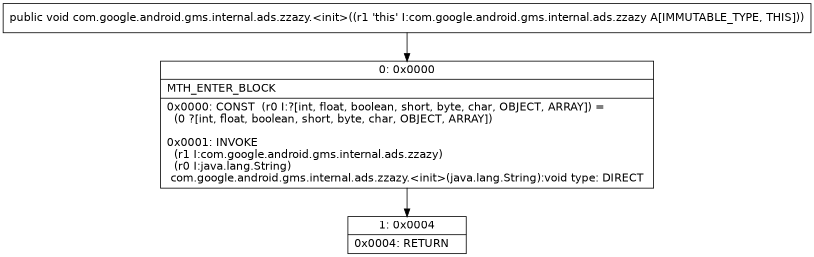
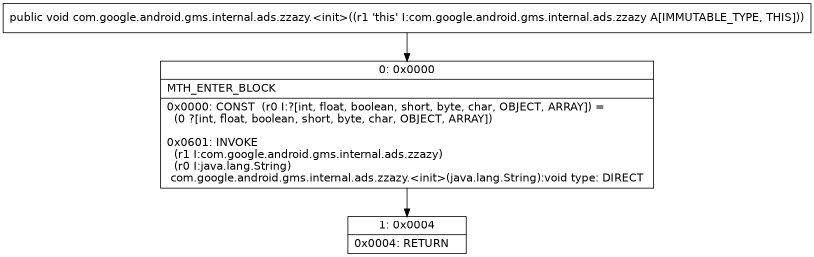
(216, 143) -> (216, 143)
